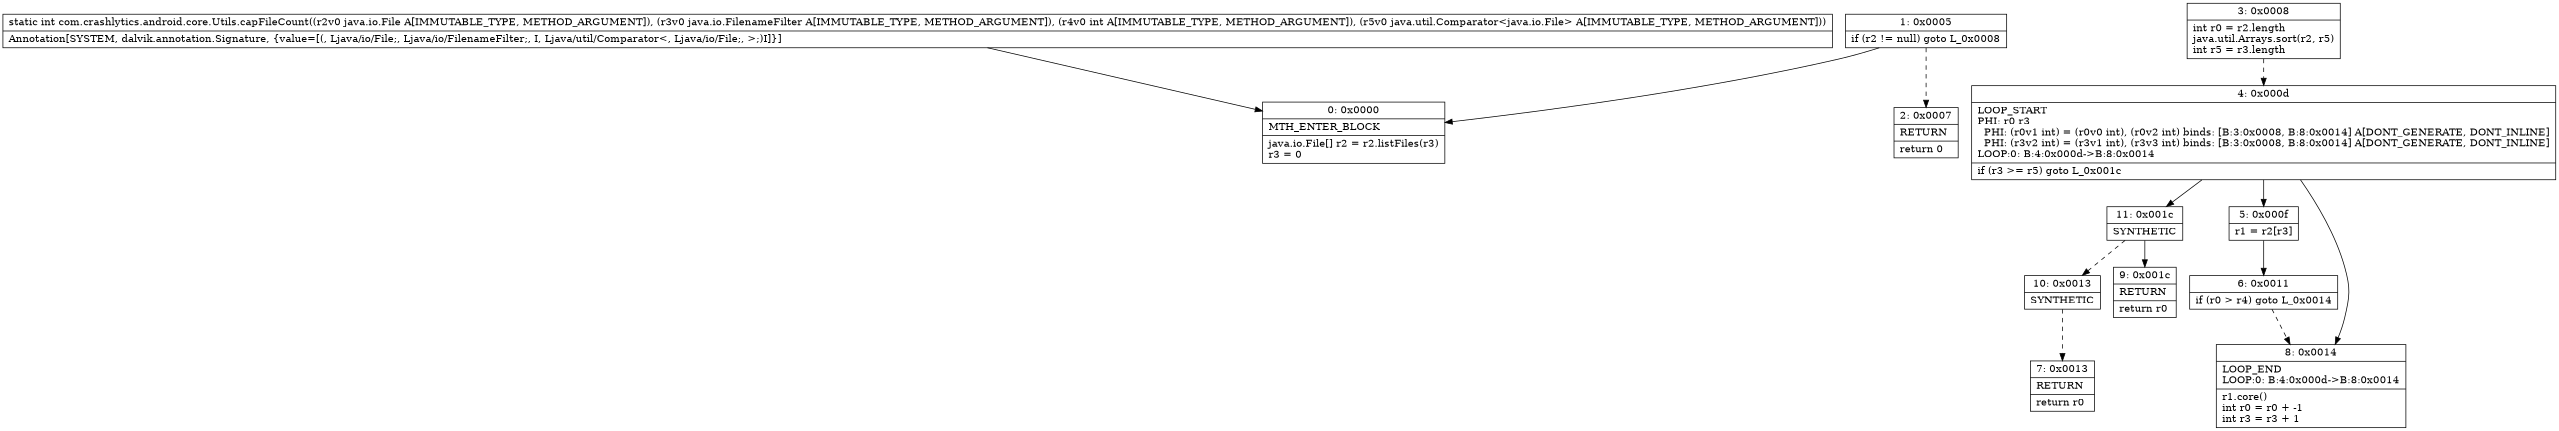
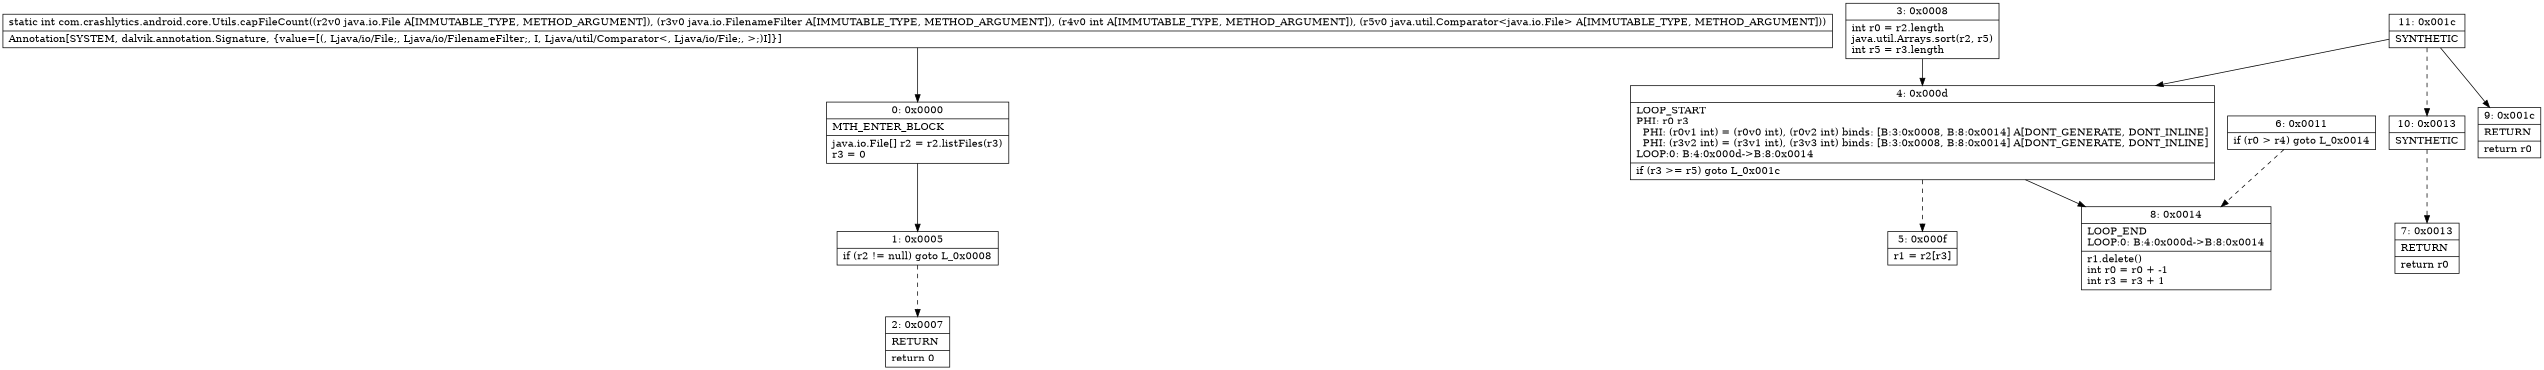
(2264, 68) -> (1922, 68)
(1667, 92) -> (918, 194)
(2264, 190) -> (1922, 202)
(2187, 191) -> (2276, 62)
(2264, 254) -> none
(2245, 397) -> (2115, 259)
